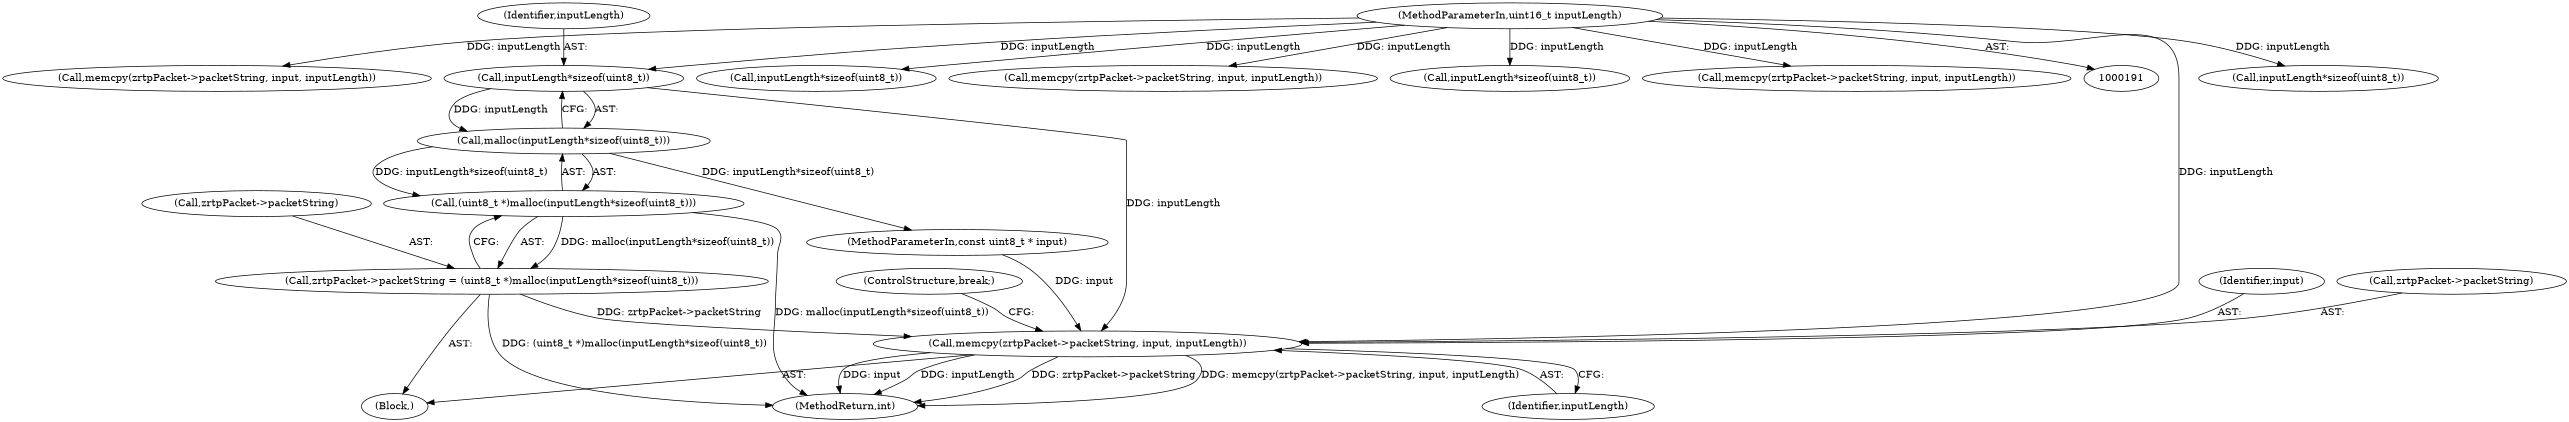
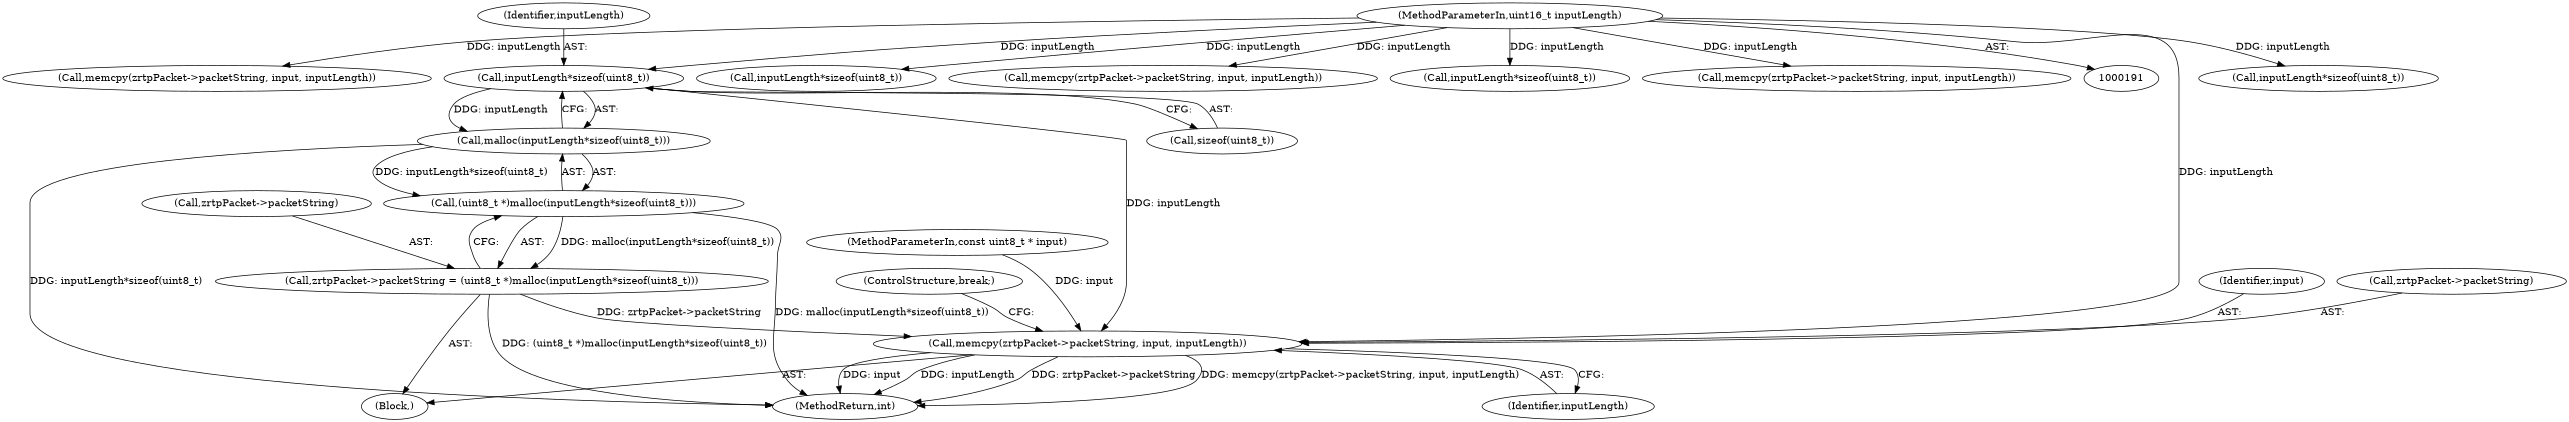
none -> (1222, 141)
(757, 191) -> (135, 361)
